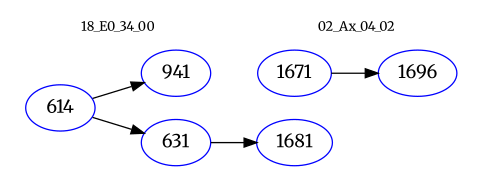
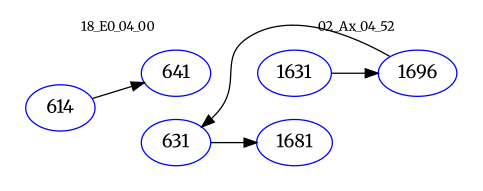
(118, 28) -> (118, 28)
(357, 28) -> (357, 28)
(176, 73) -> (176, 73)
(295, 73) -> (295, 73)
(112, 123) -> (275, 27)
